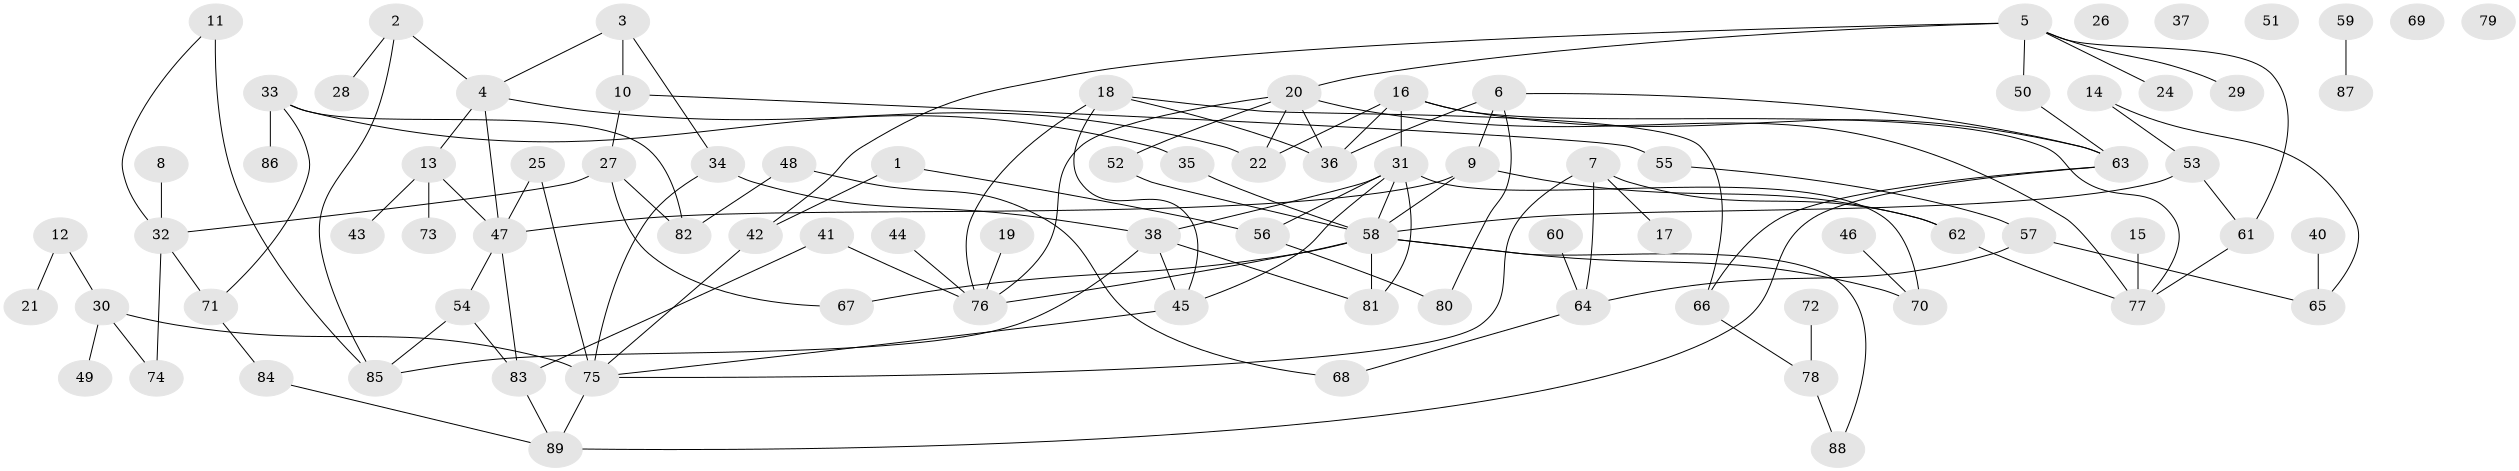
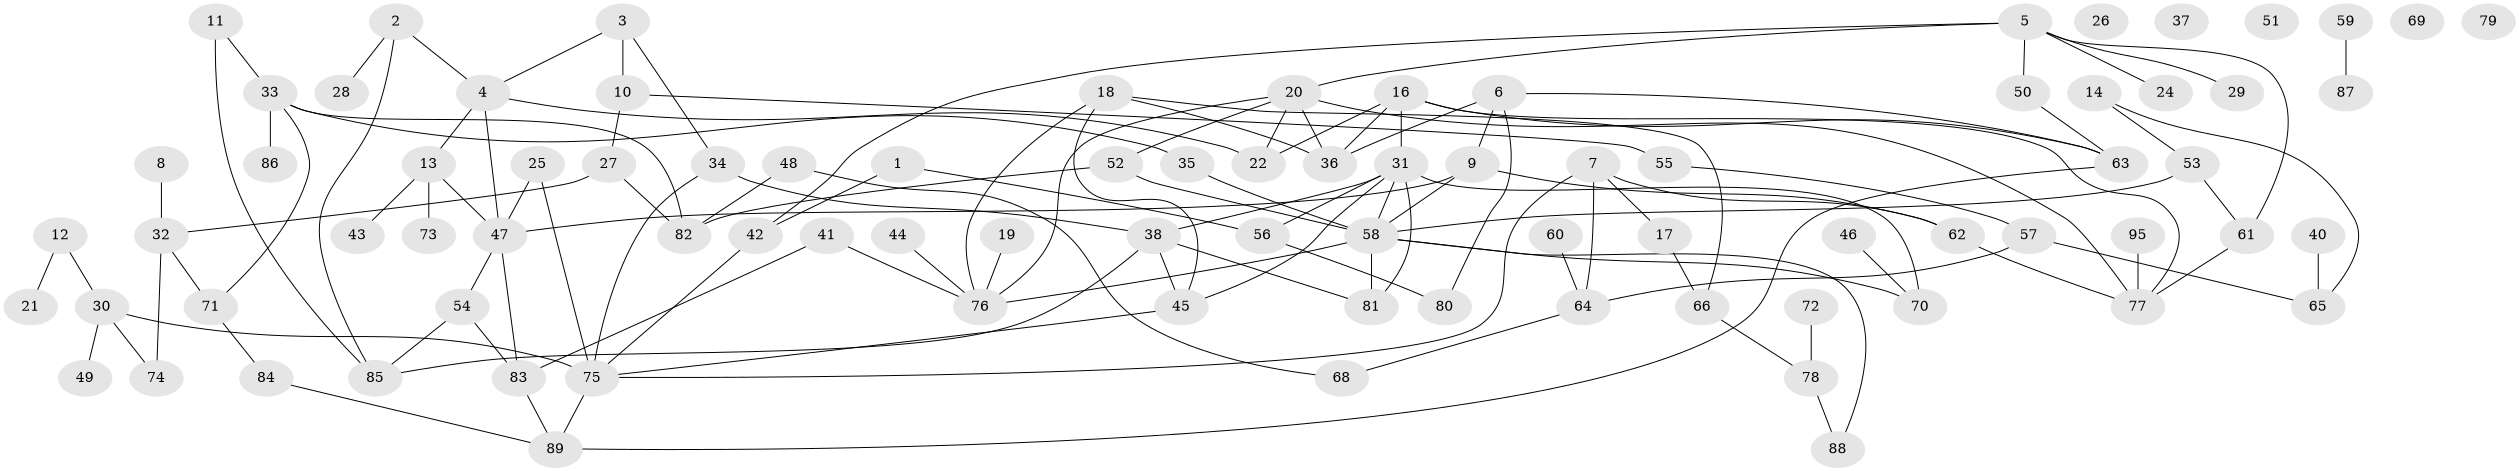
(136, 122) -> (243, 57)
none -> (877, 191)
(1785, 216) -> (1683, 271)
(2138, 236) -> (2138, 236)
(847, 307) -> none
